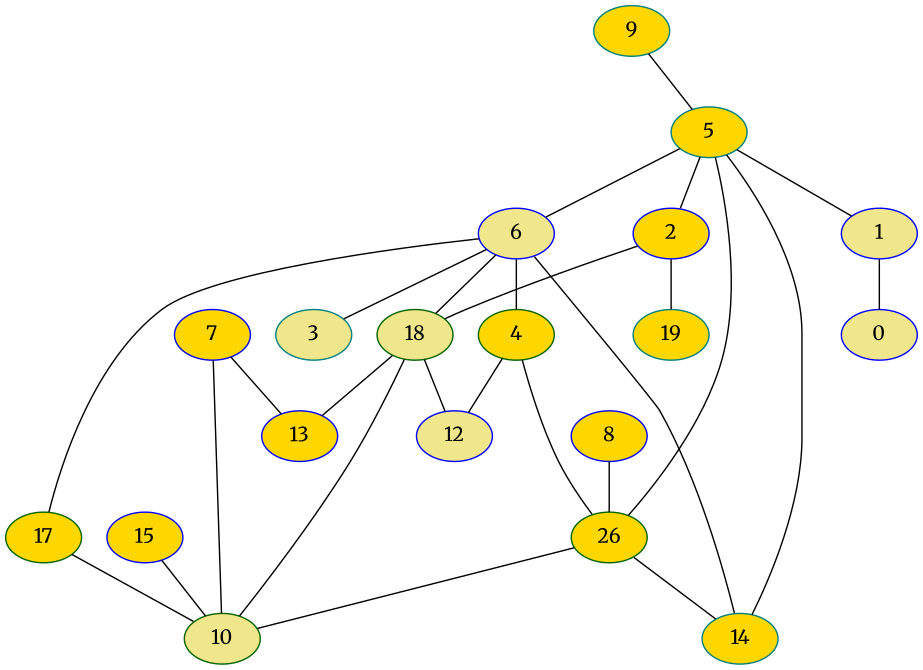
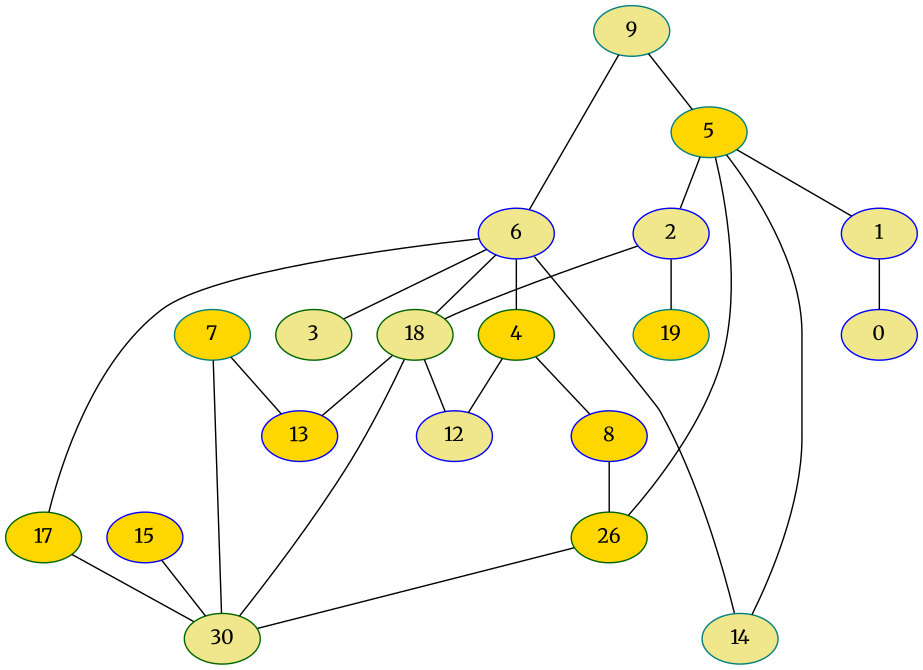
(632, 31) -> (632, 31)
(613, 183) -> (574, 132)
(671, 234) -> (671, 234)
(212, 335) -> (212, 335)
(314, 335) -> (314, 335)
(549, 441) -> (563, 386)
(675, 588) -> none
(222, 639) -> (222, 639)
(740, 639) -> (740, 639)
